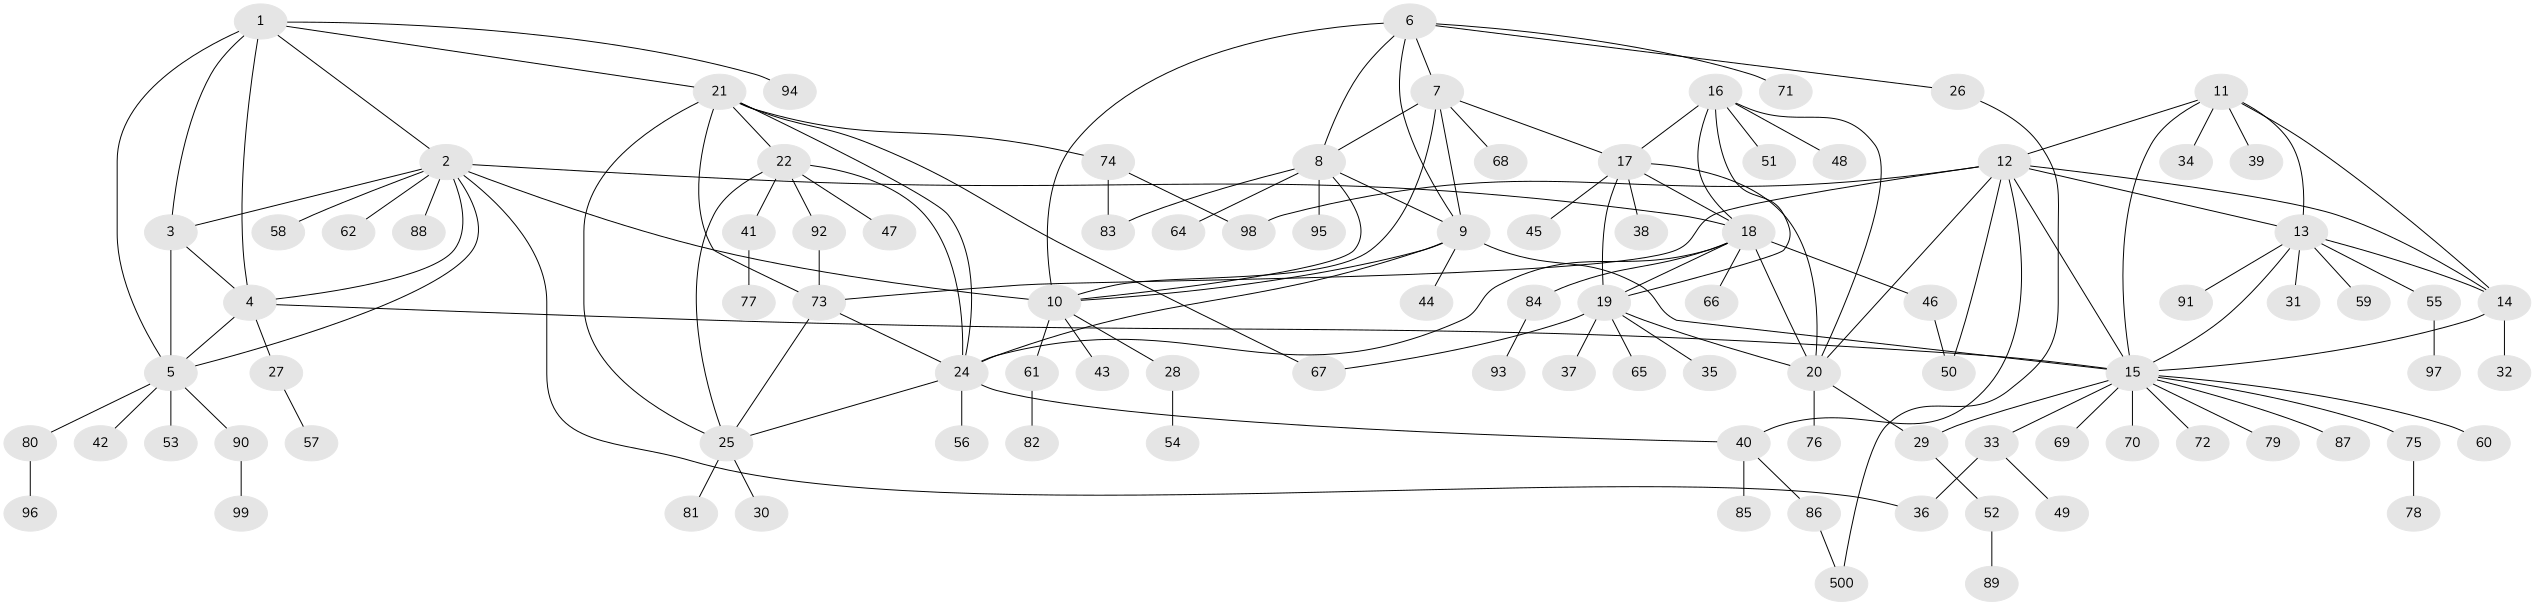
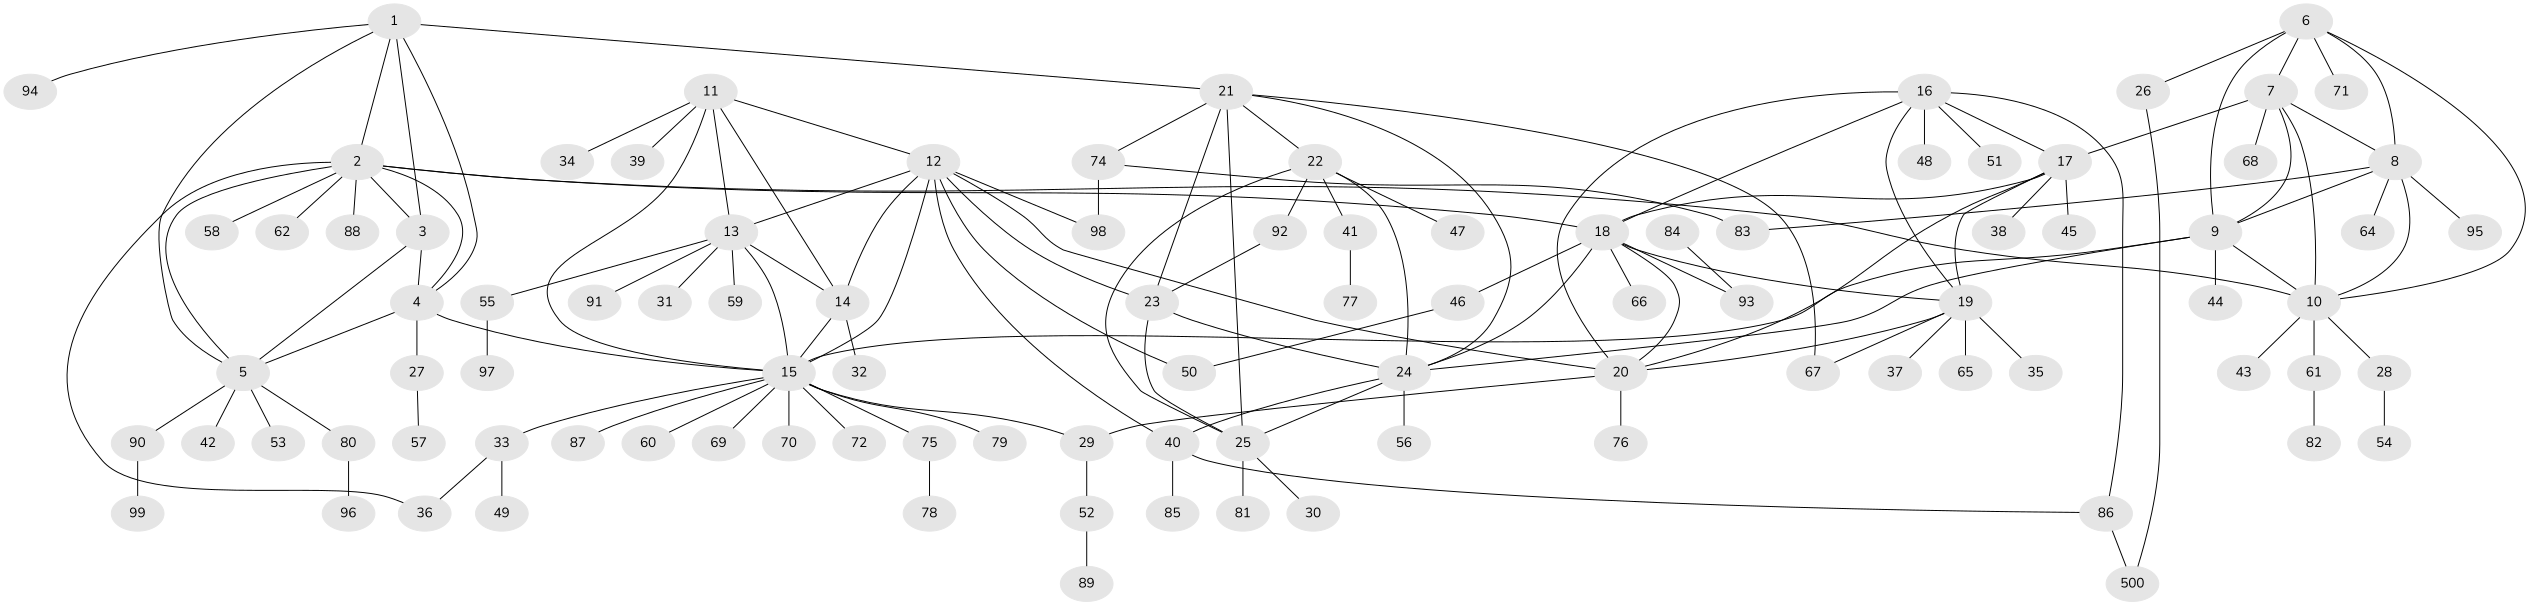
none -> (2123, 237)
(1636, 267) -> (1675, 268)
(819, 303) -> (1152, 303)
